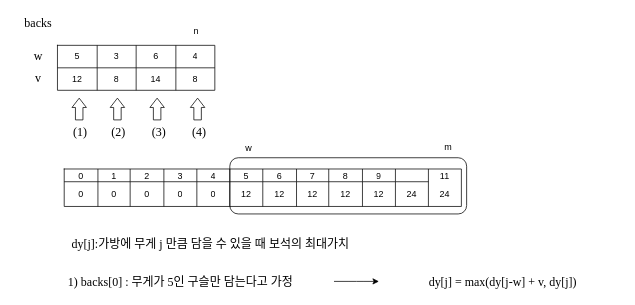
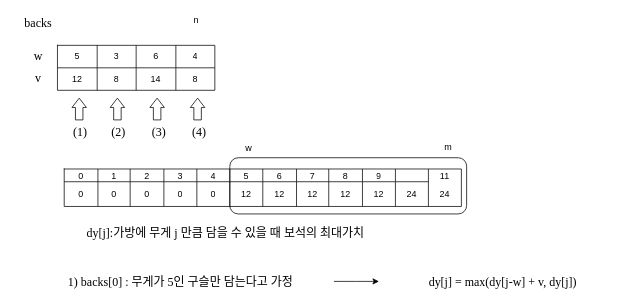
(196, 32) -> (196, 21)
(210, 244) -> (225, 233)
